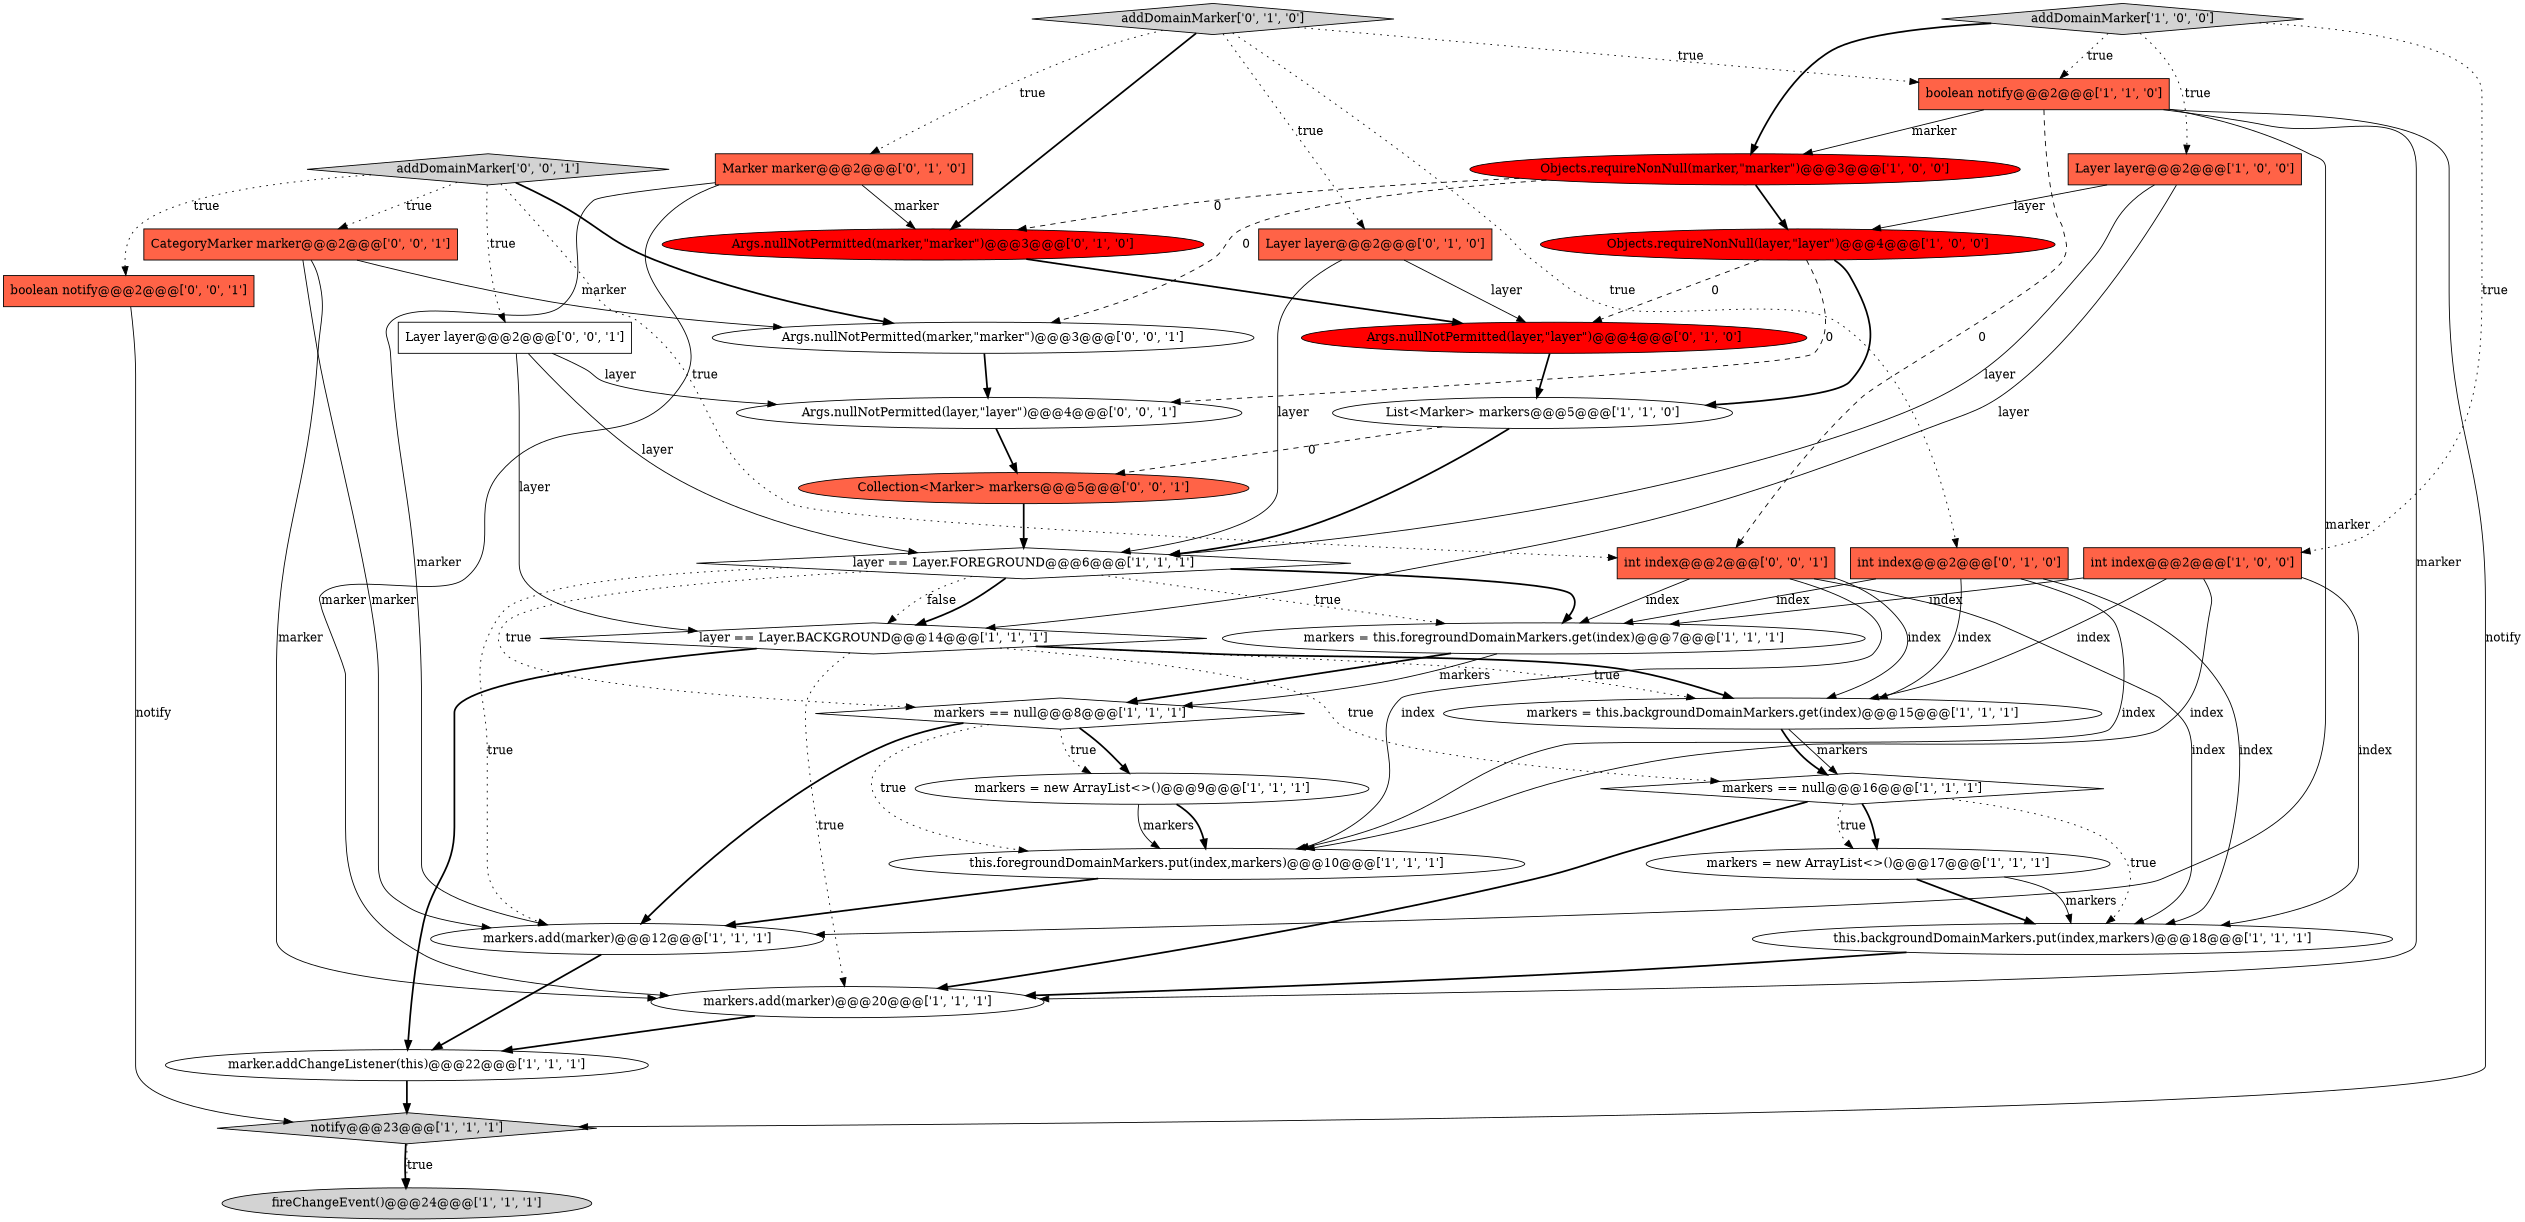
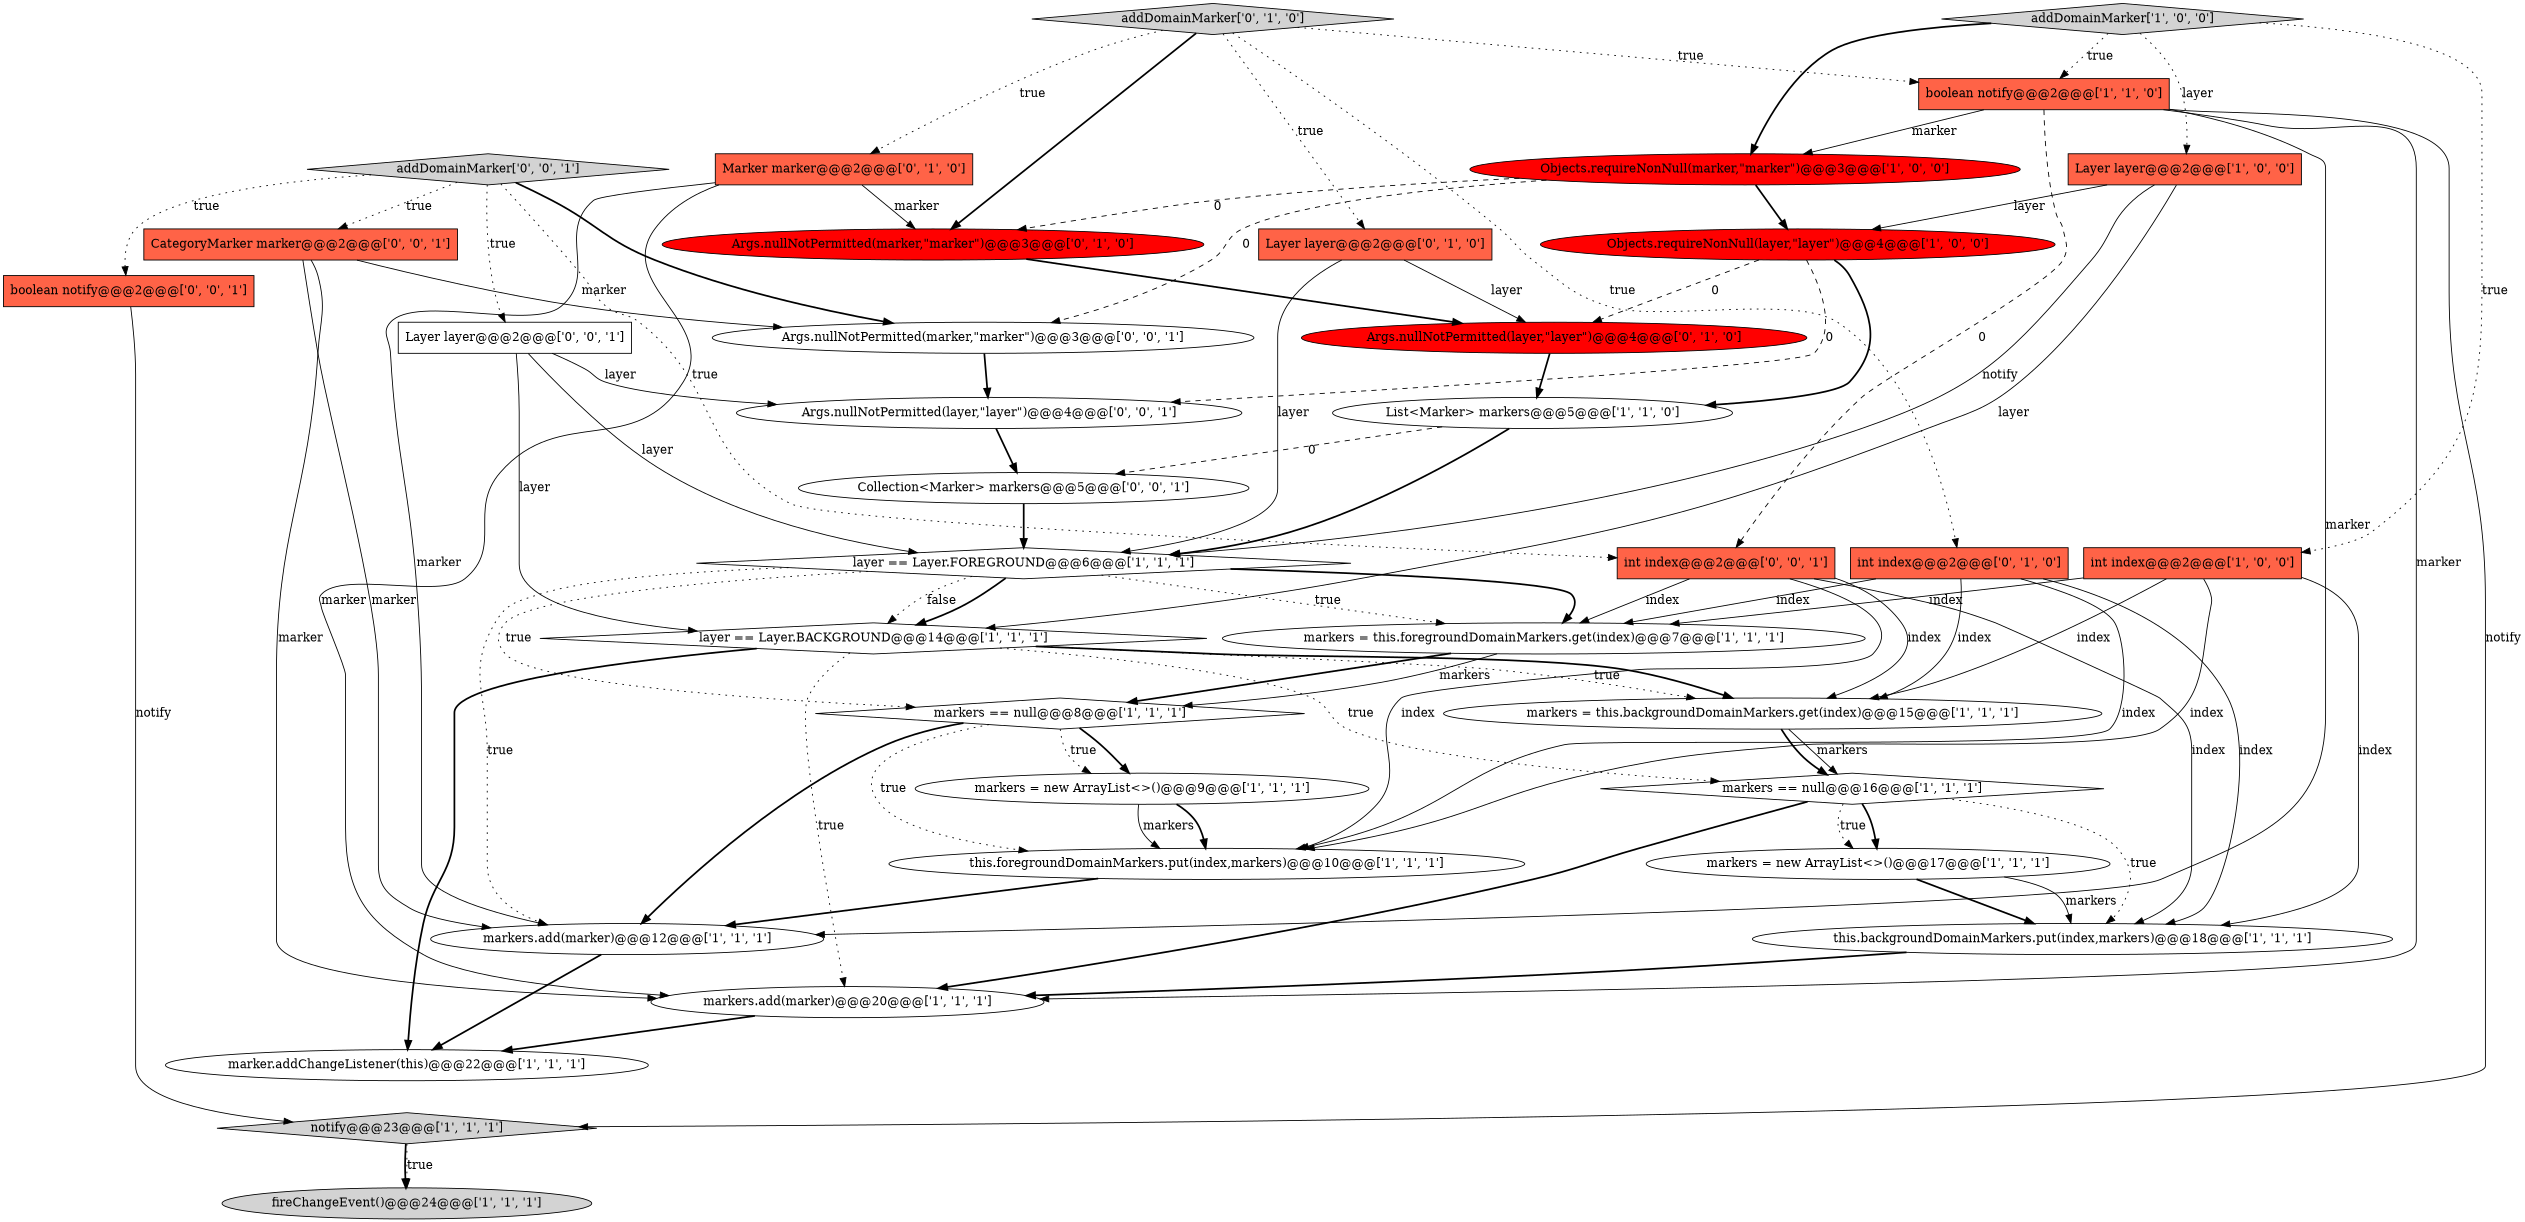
(2198, 94) -> (2198, 94)
(2000, 375) -> (2000, 375)
(1024, 488) -> (1024, 488)
(407, 1092) -> none
